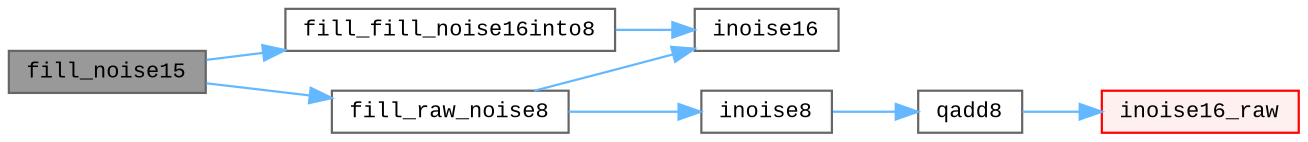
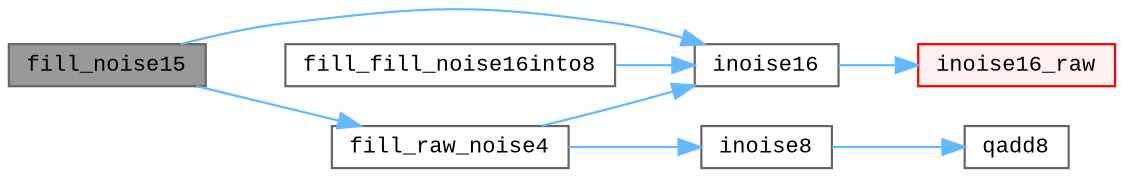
(235, 56) -> (431, 10)
(450, 112) -> (450, 147)
(1051, 112) -> (867, 65)
